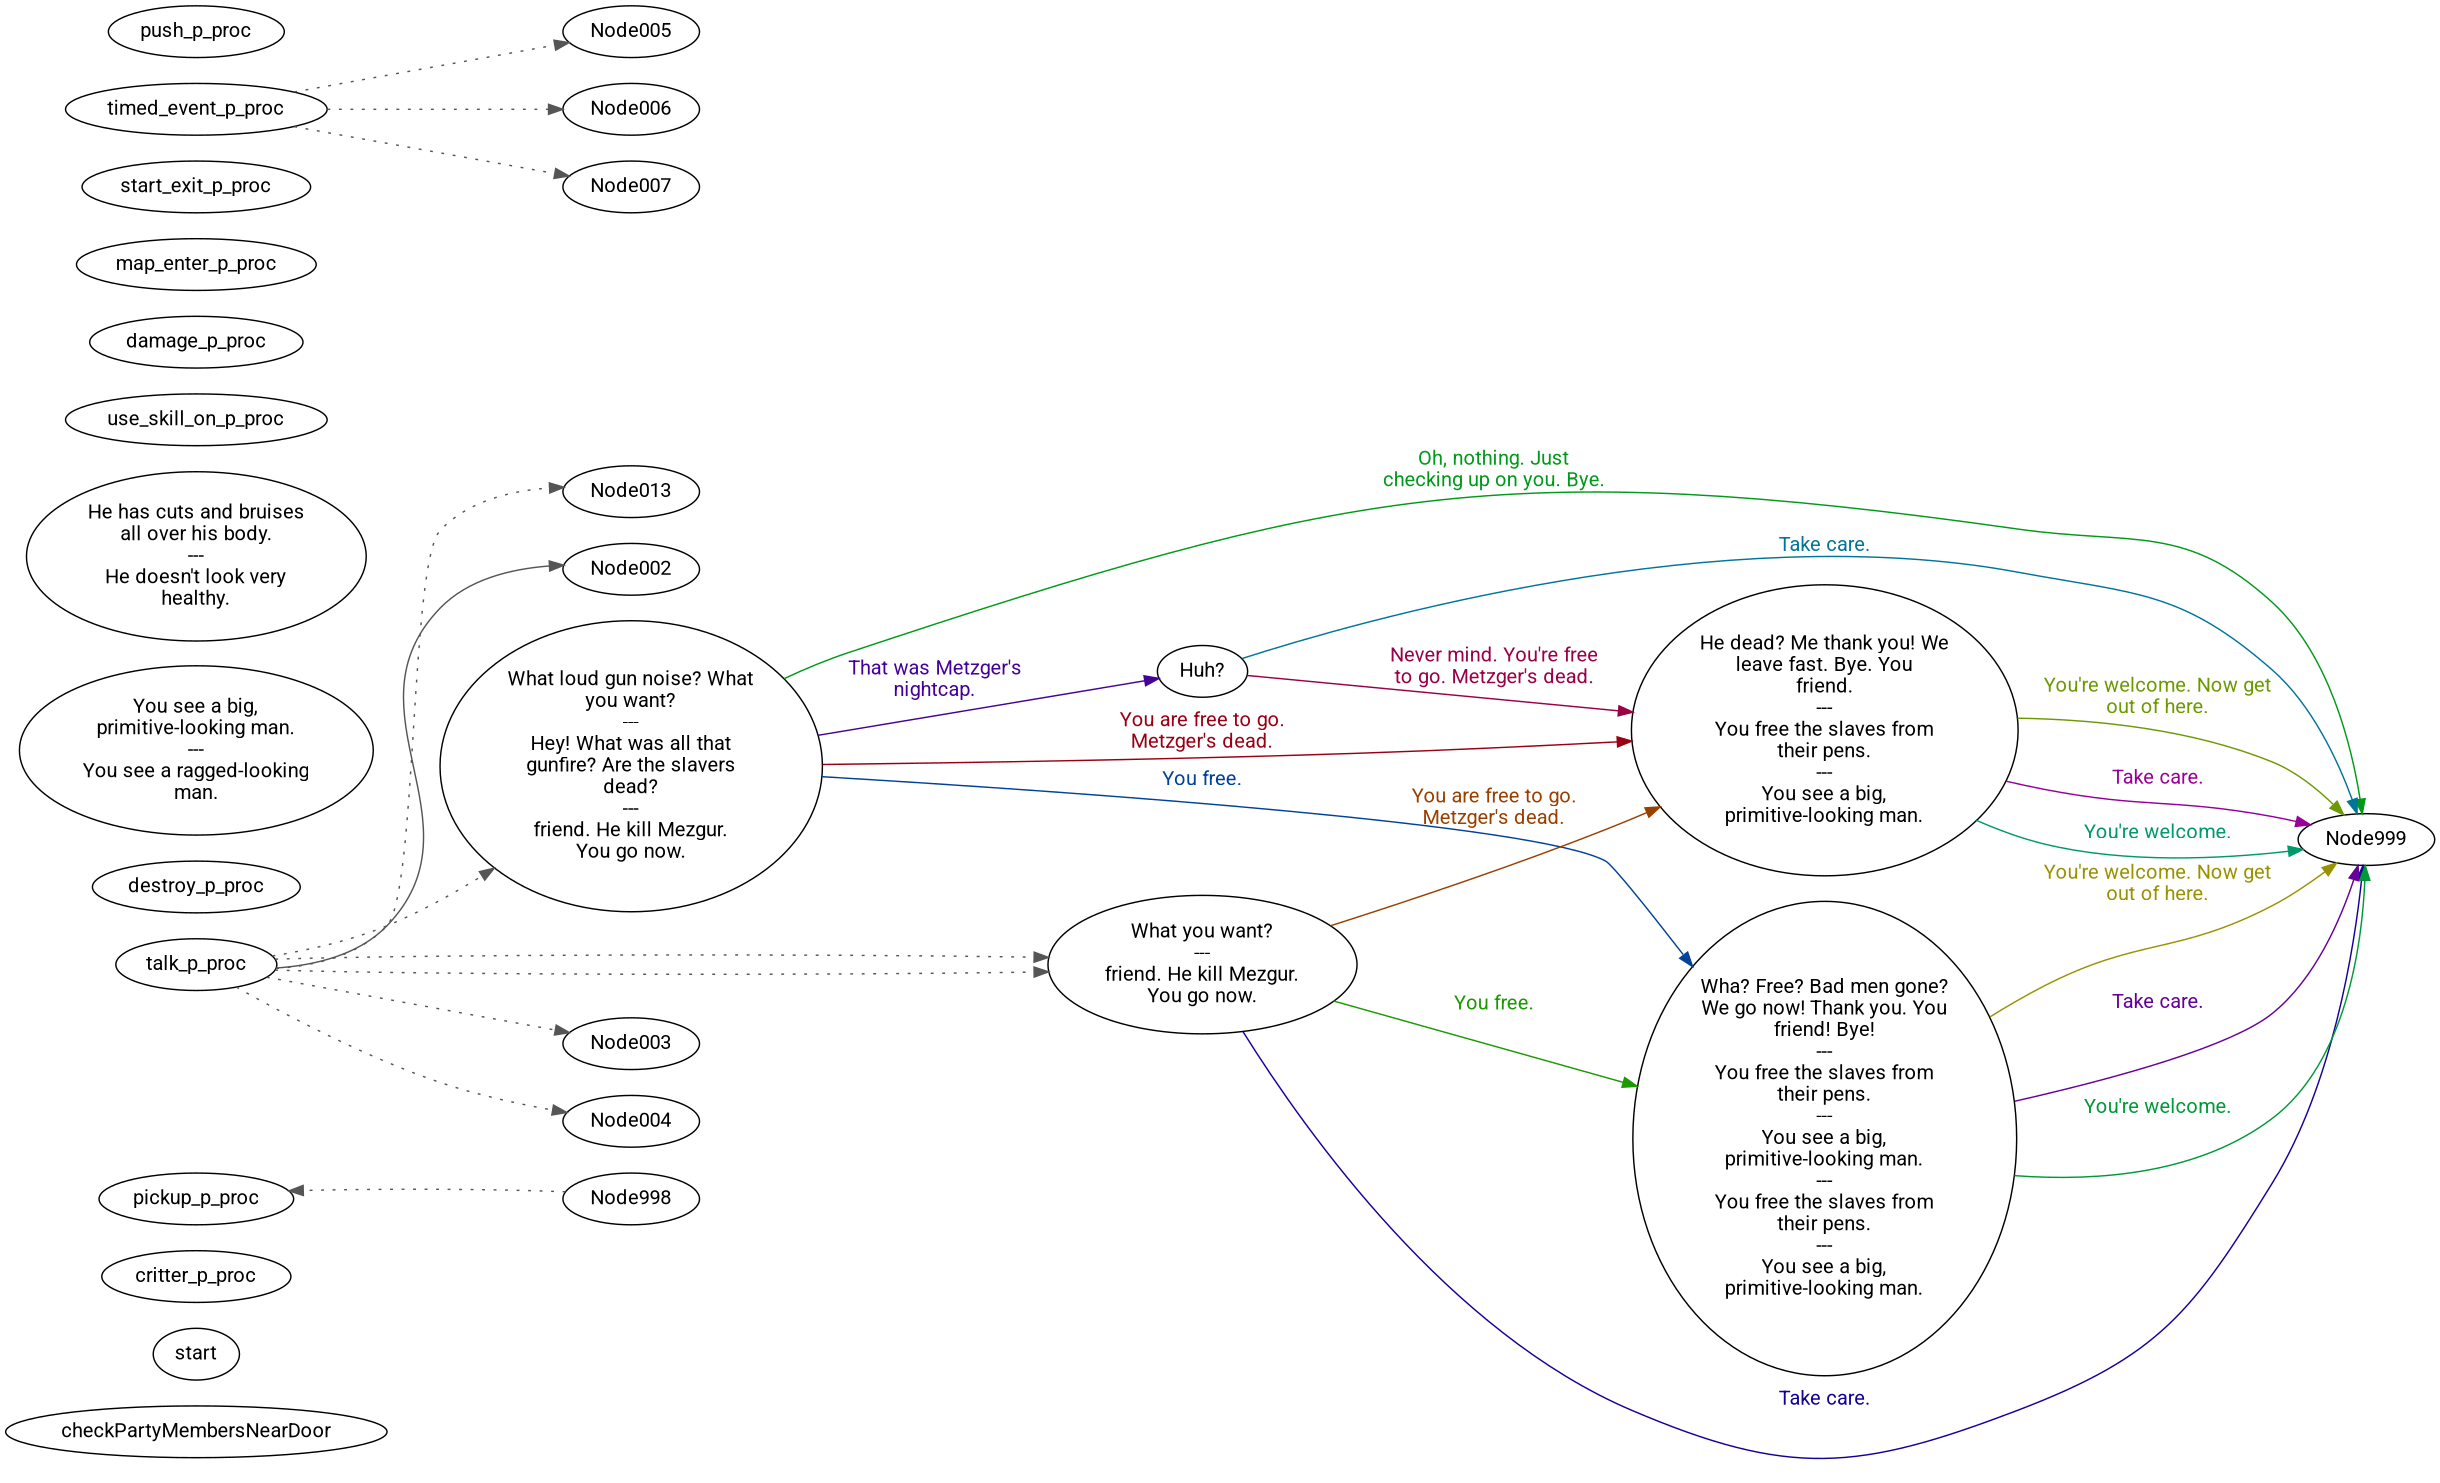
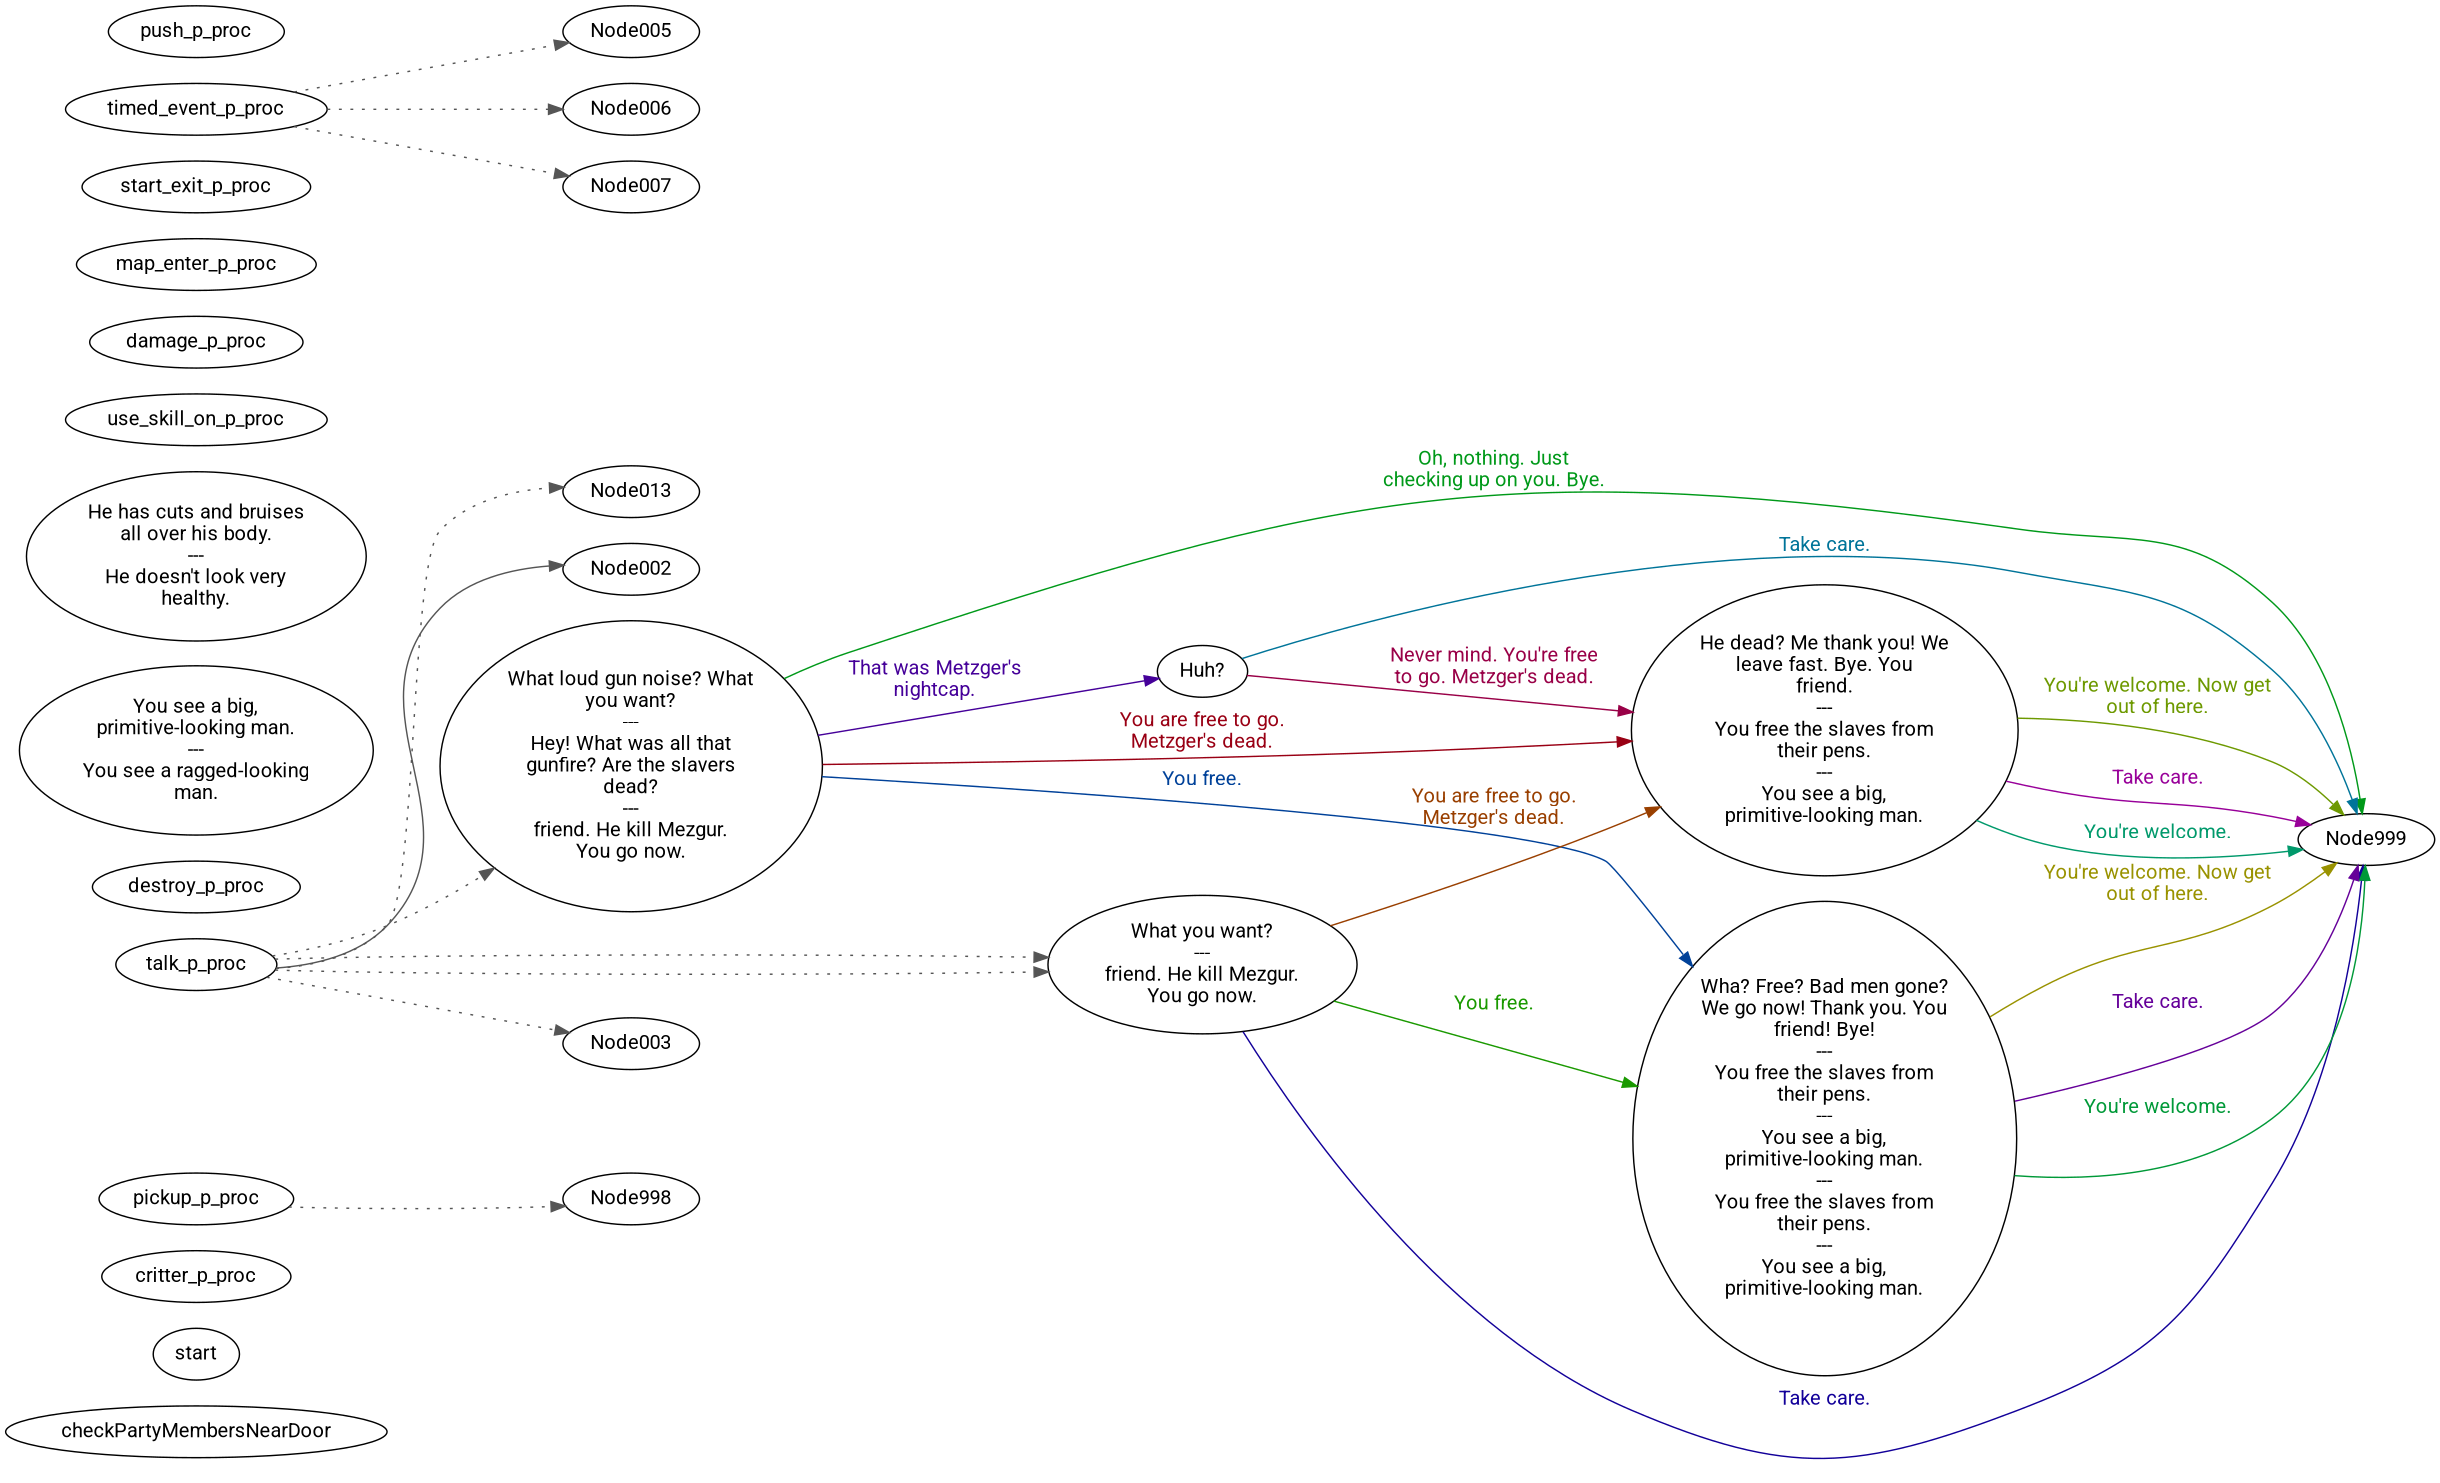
(631, 1121) -> none
(434, 1189) -> (420, 1209)
